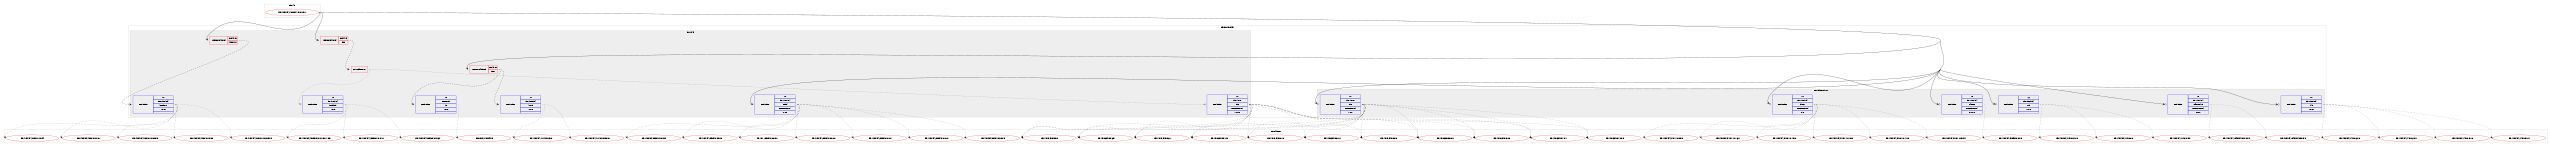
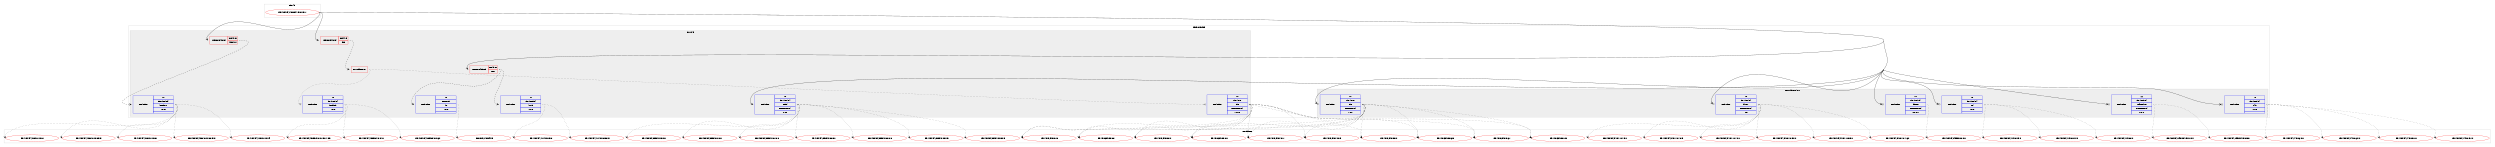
(767, 138) -> (823, 138)
(1332, 138) -> none
(1445, 138) -> (1163, 138)
